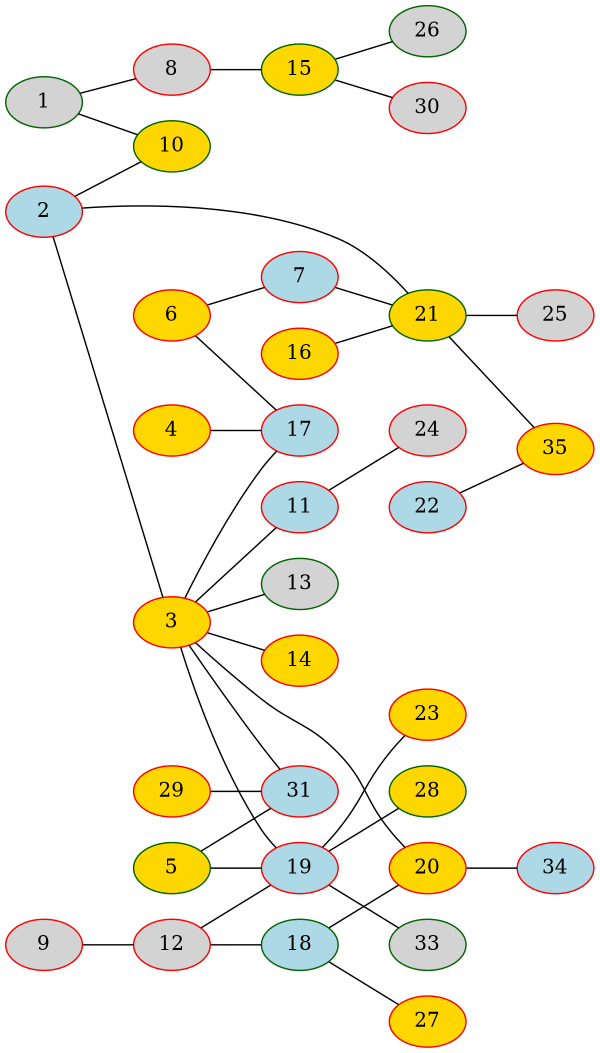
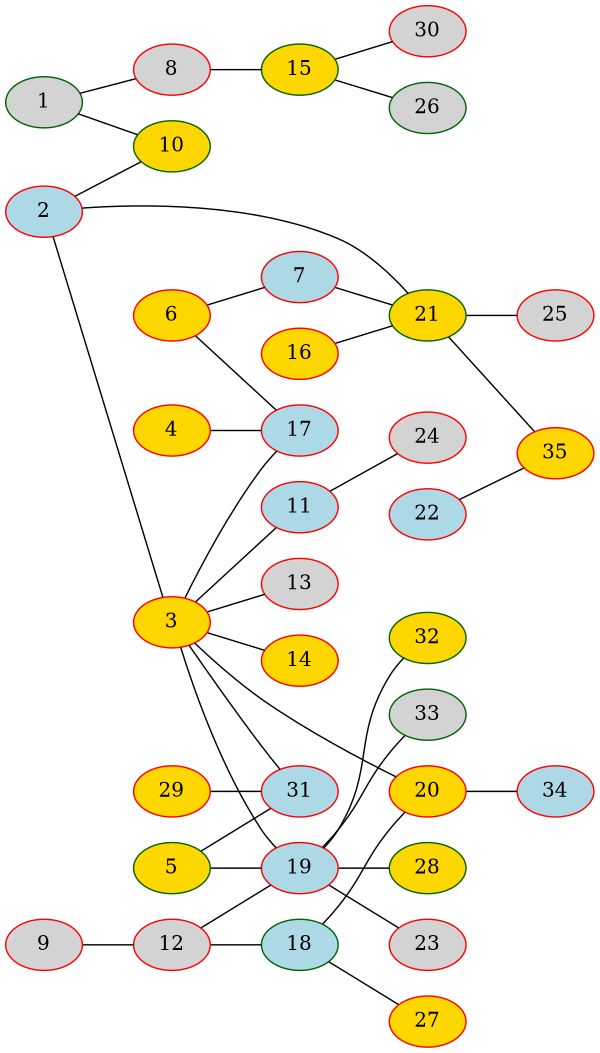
(300, 584) -> (300, 584)
none -> (428, 638)
(428, 715) -> (428, 945)
